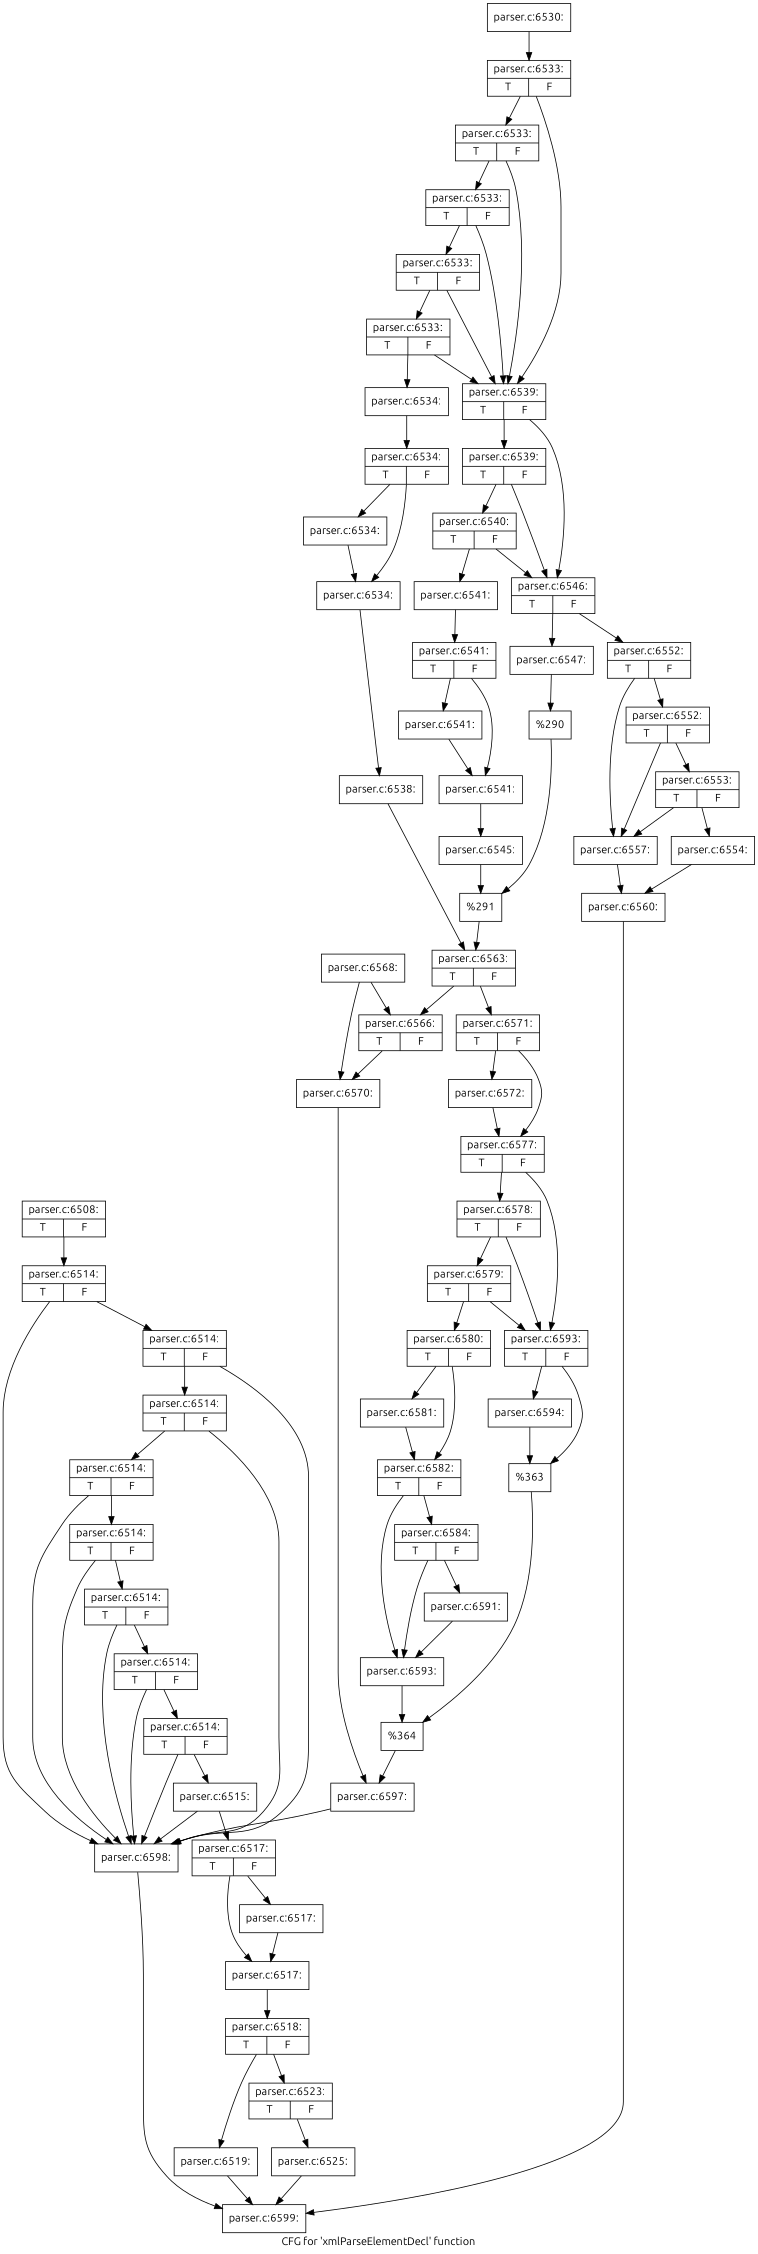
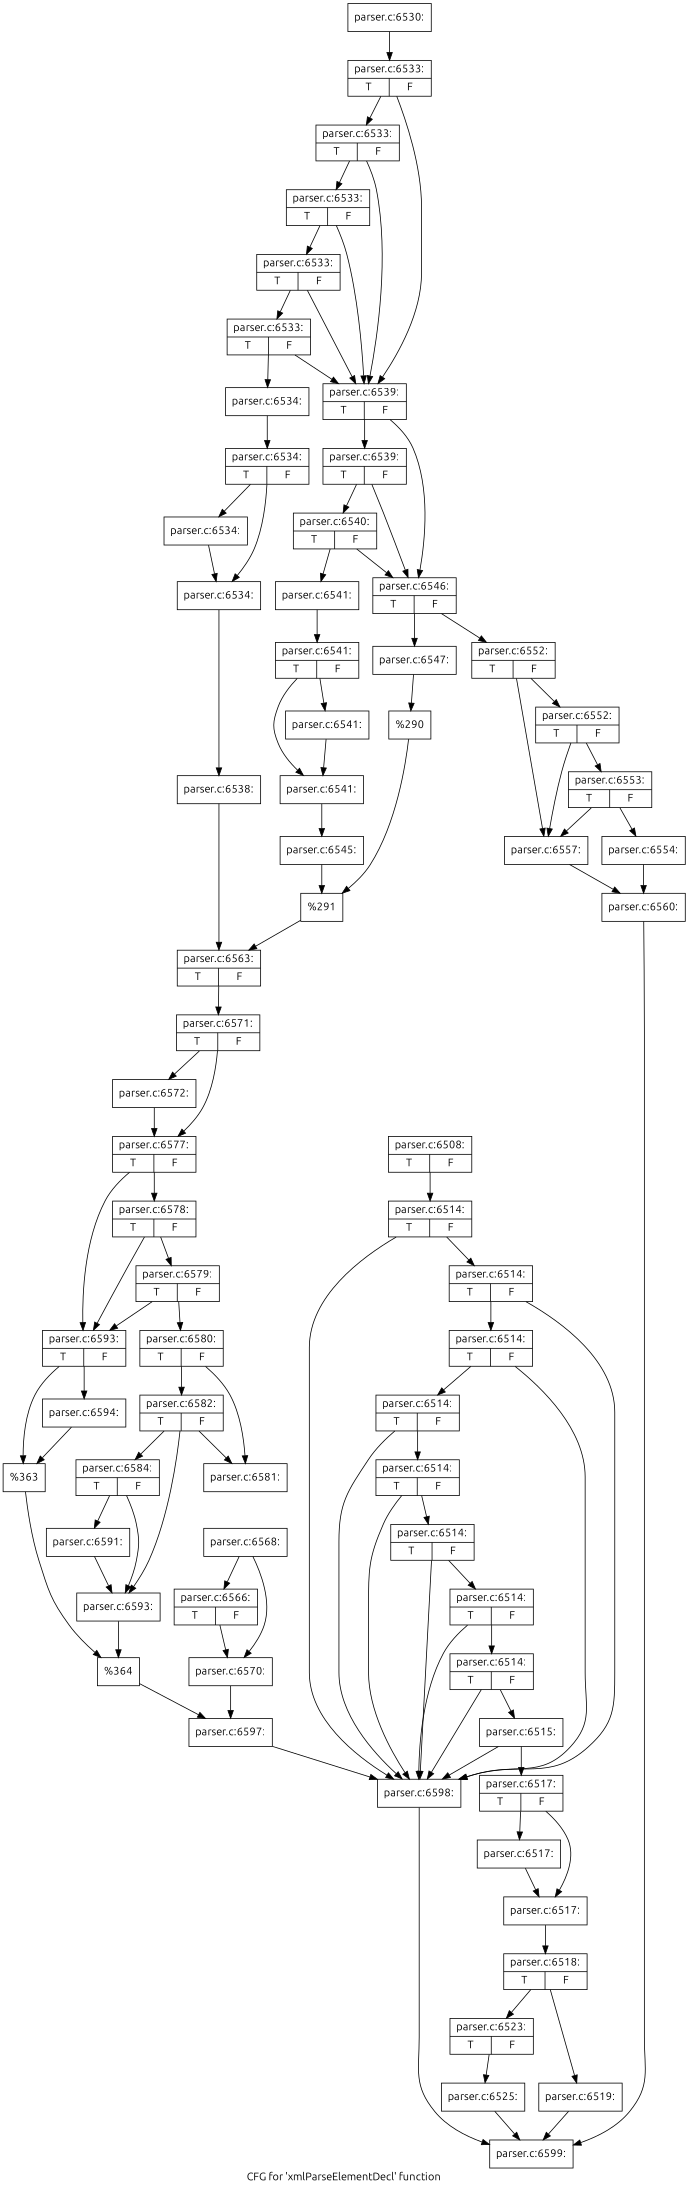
(440, 998) -> none
(409, 1440) -> (213, 1444)
